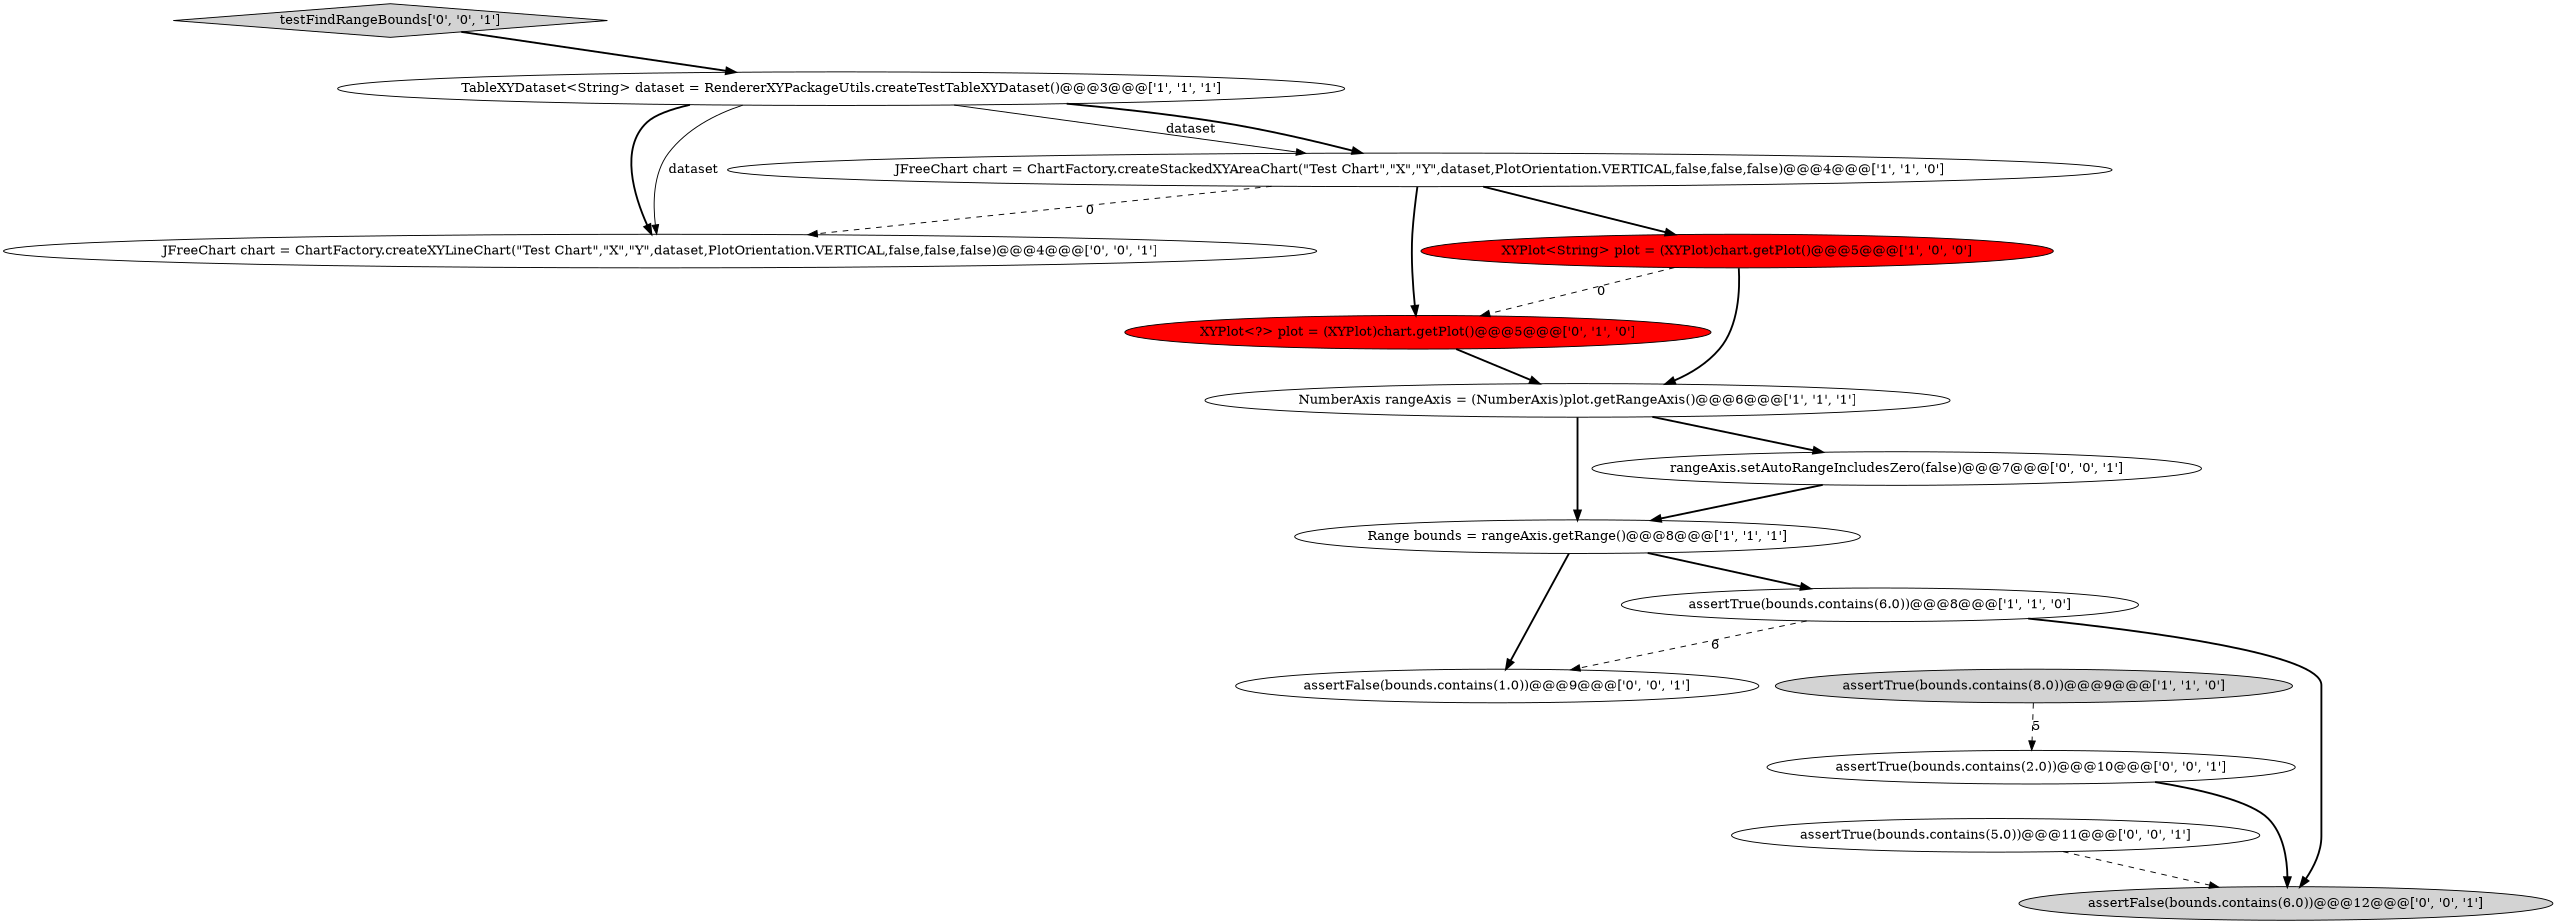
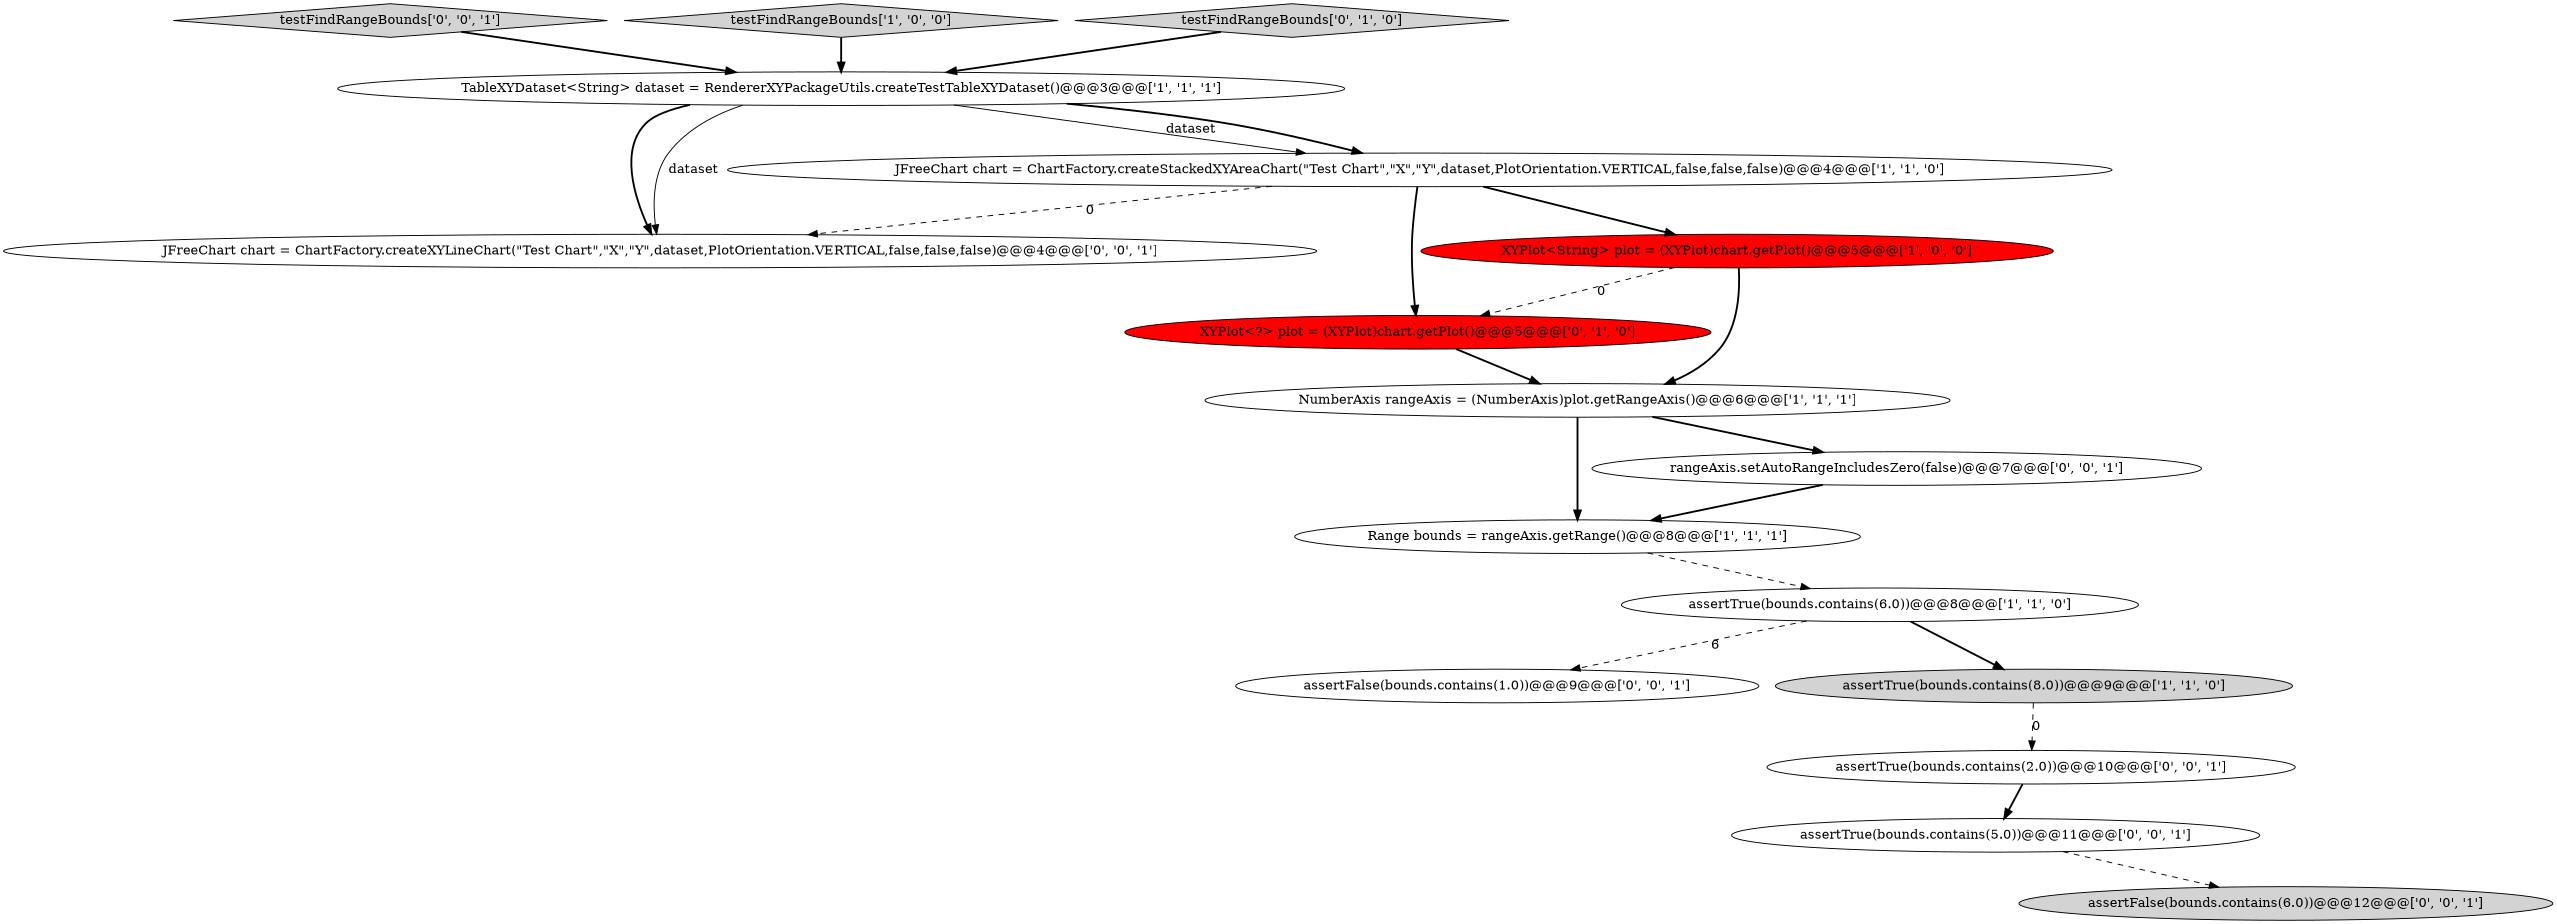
none -> (841, 21)
none -> (1292, 21)
(1724, 570) -> (1724, 570)
(1540, 607) -> none
(2276, 658) -> (1953, 643)
(2037, 727) -> (2037, 727)
(2244, 804) -> (2016, 797)
